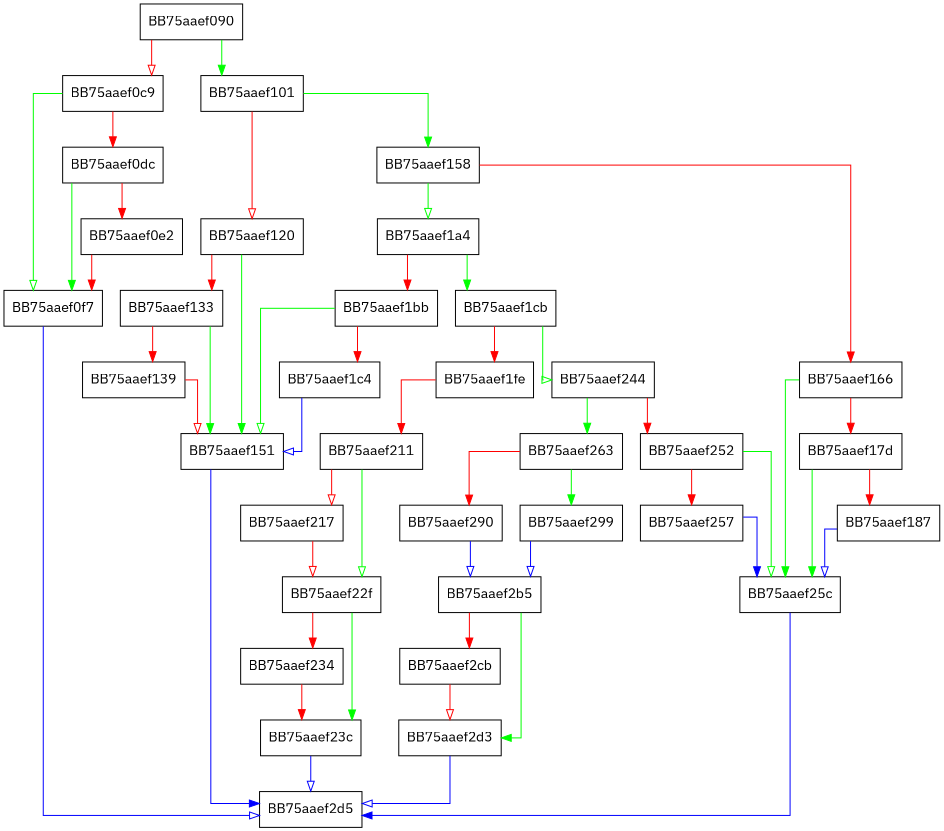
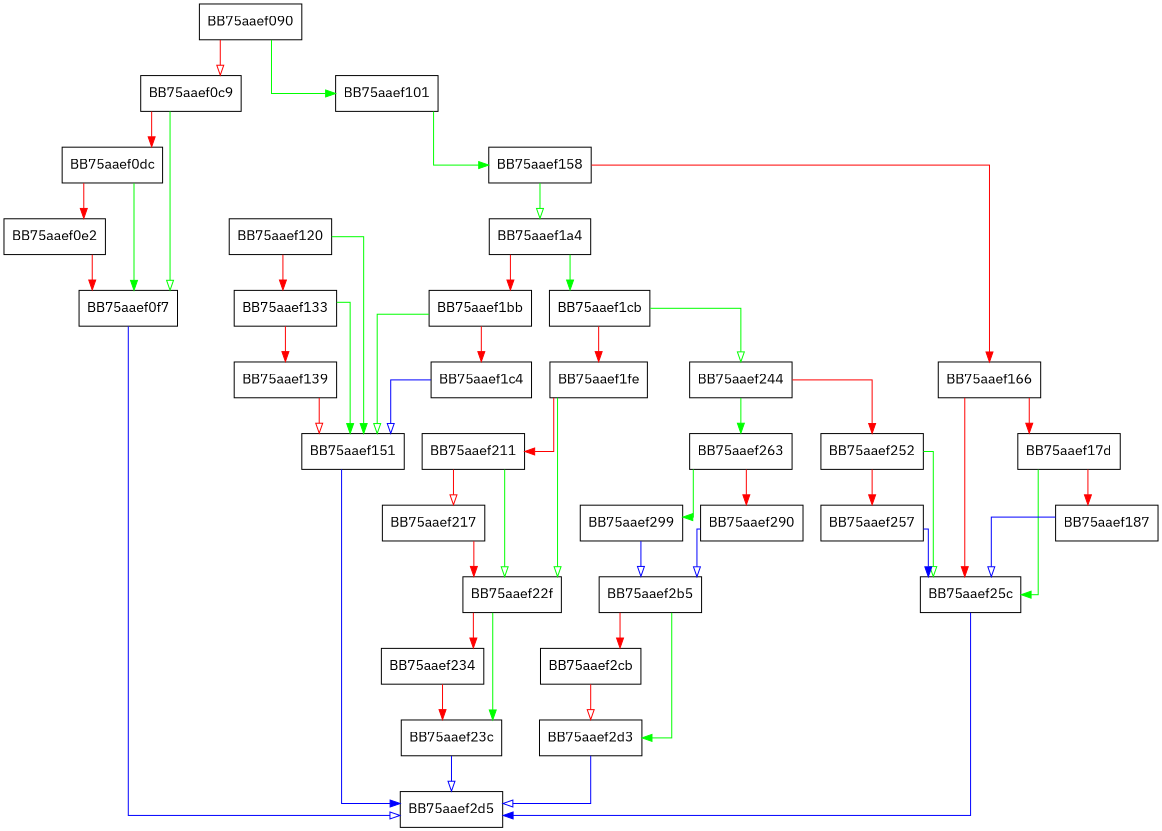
(252, 160) -> none
(785, 466) -> (965, 482)
none -> (558, 482)
(313, 554) -> (474, 554)
